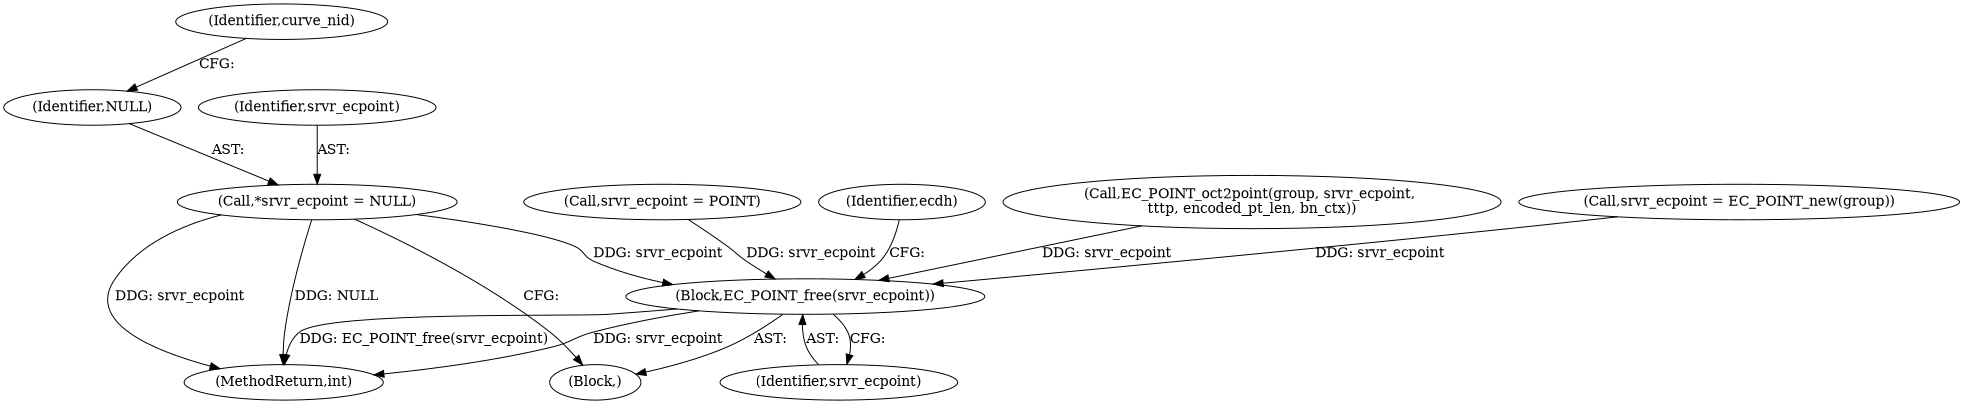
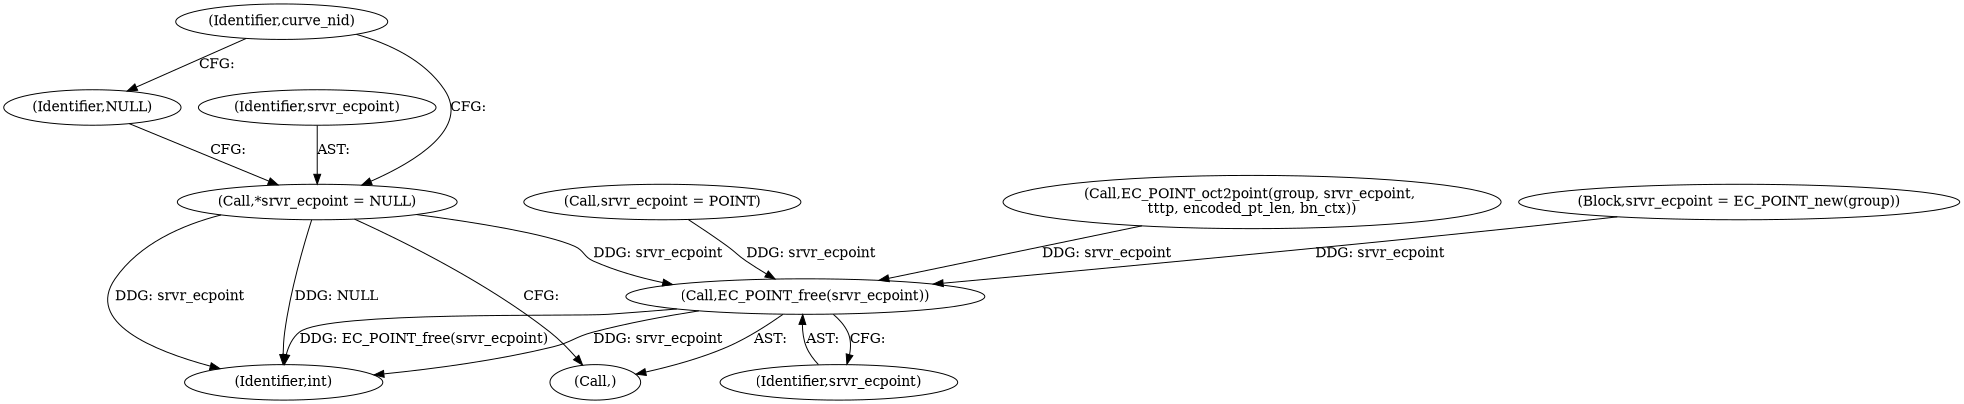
none -> (450, 102)
(230, 150) -> (230, 150)
(902, 202) -> none
(1739, 202) -> (1739, 202)
(805, 297) -> (805, 297)
(284, 382) -> (284, 382)
(595, 382) -> (595, 382)
